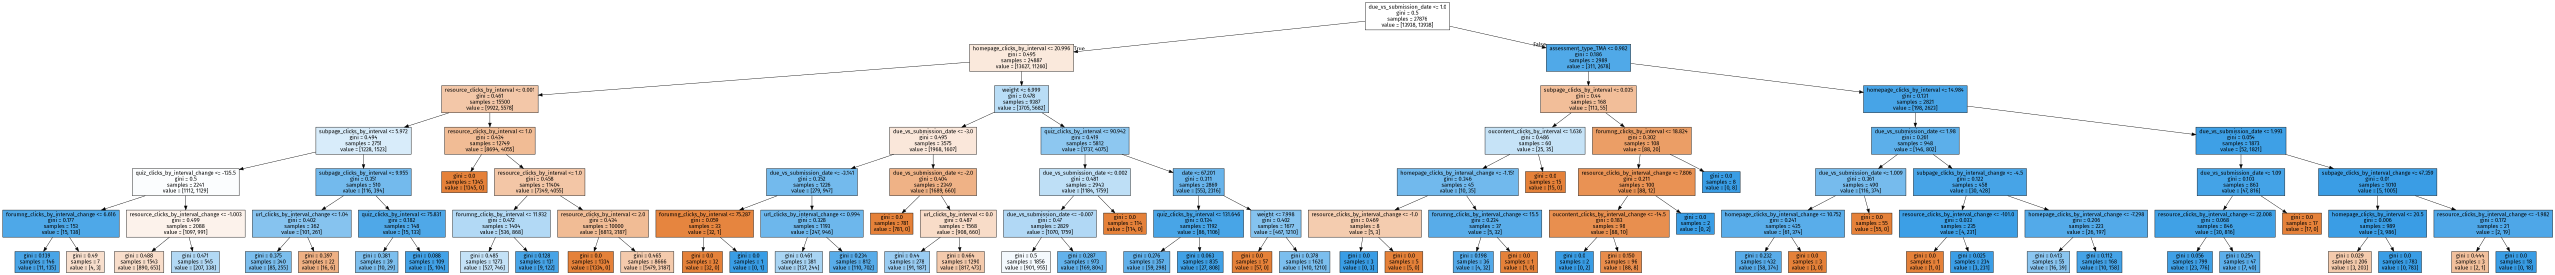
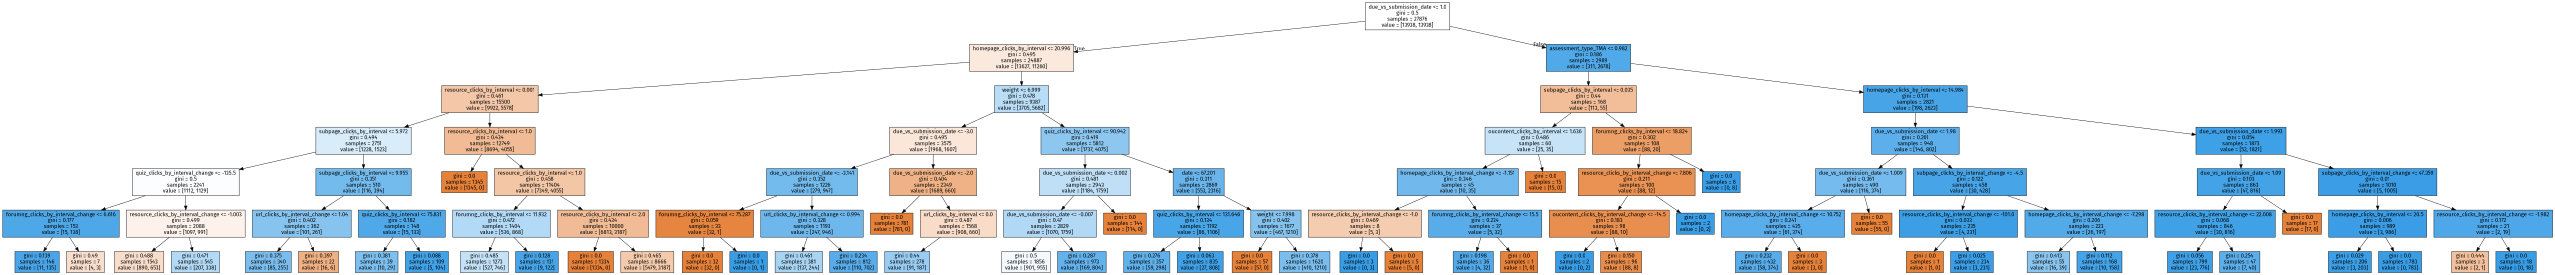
(1125, 224) -> (1125, 224)
(961, 262) -> none
(2350, 262) -> (2350, 262)
